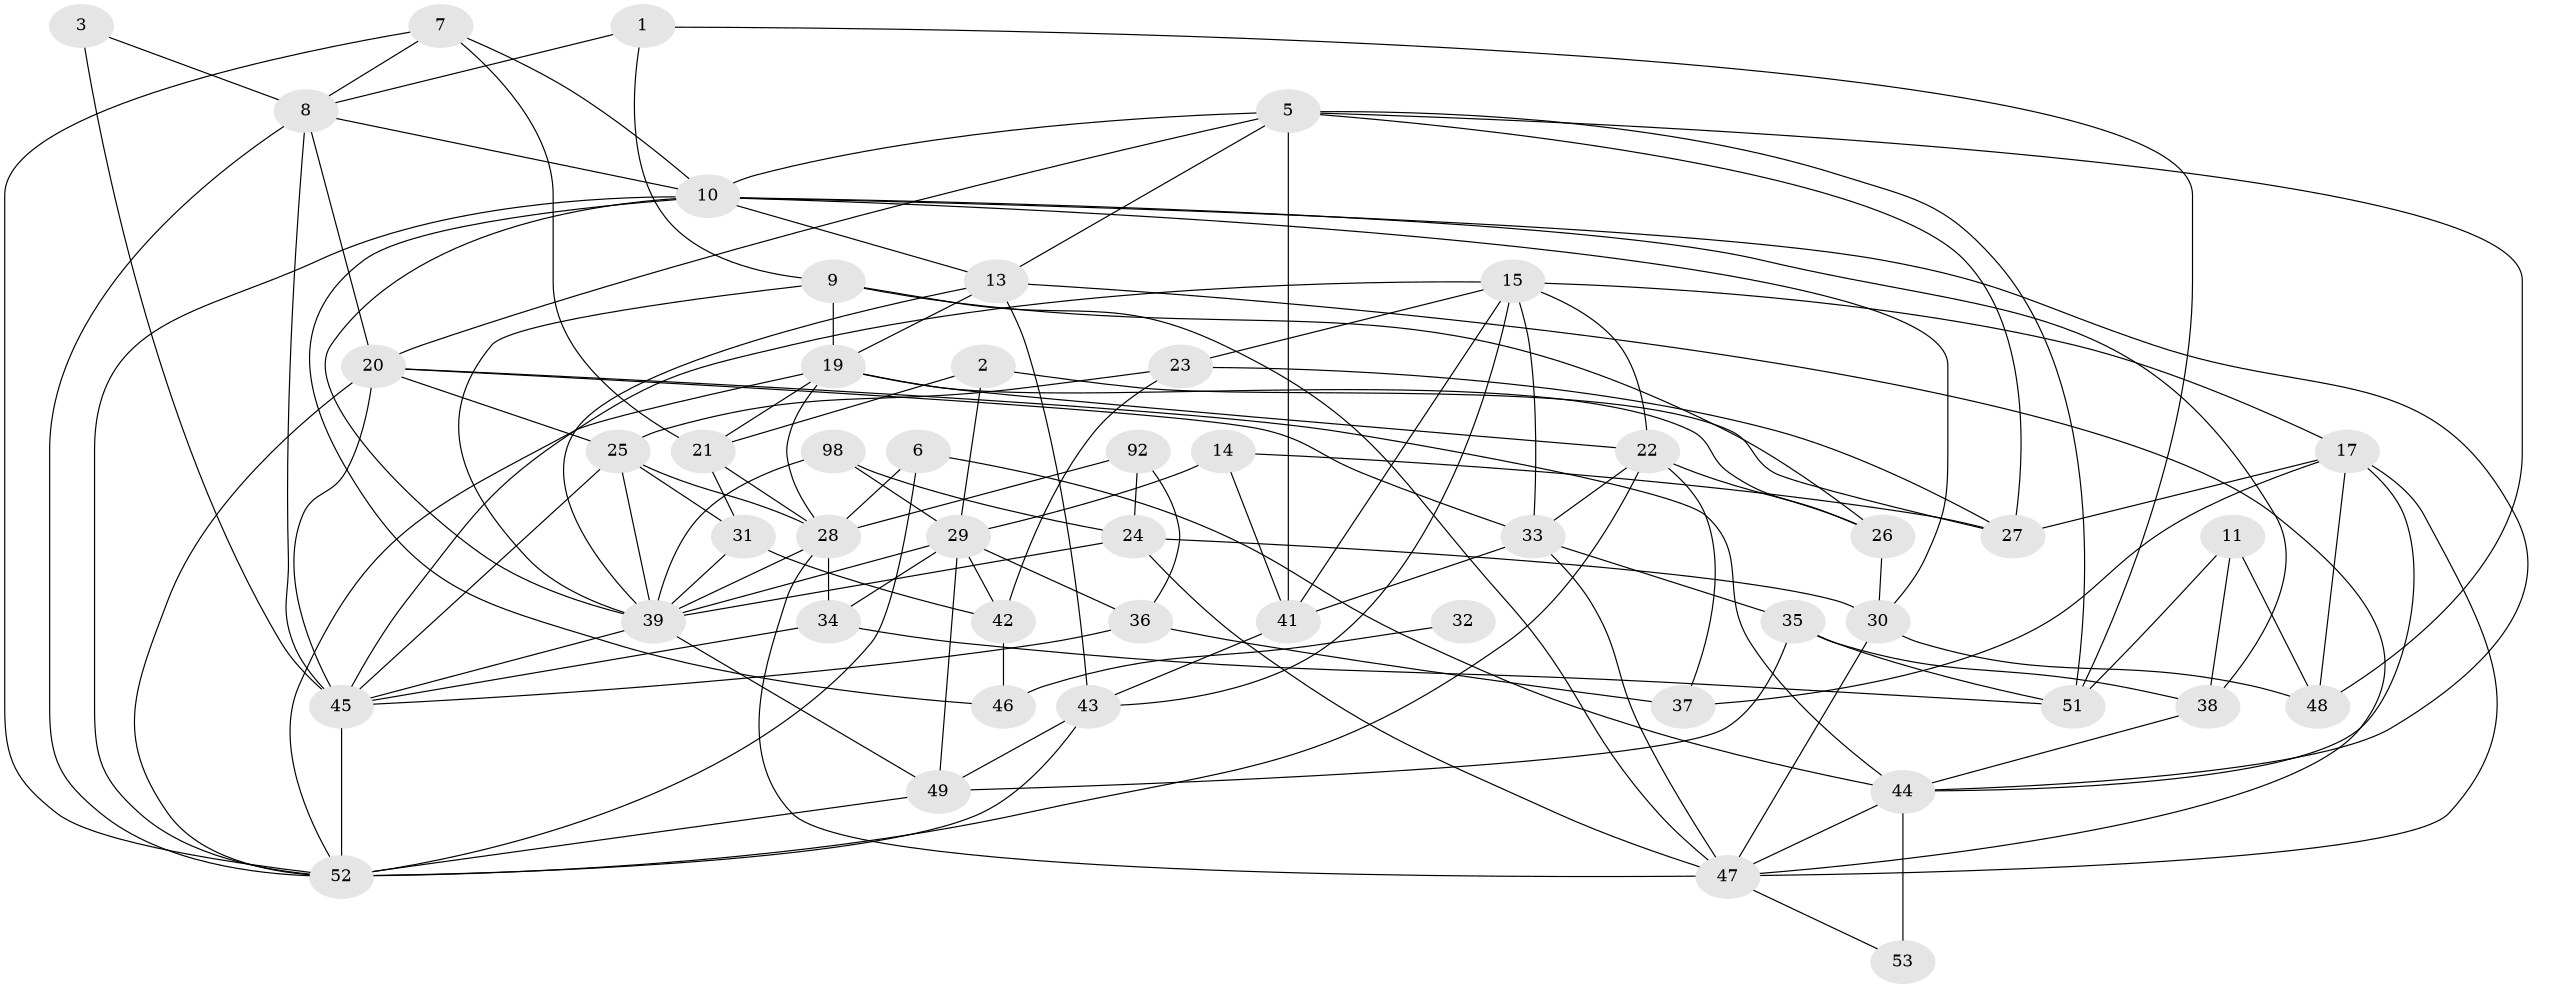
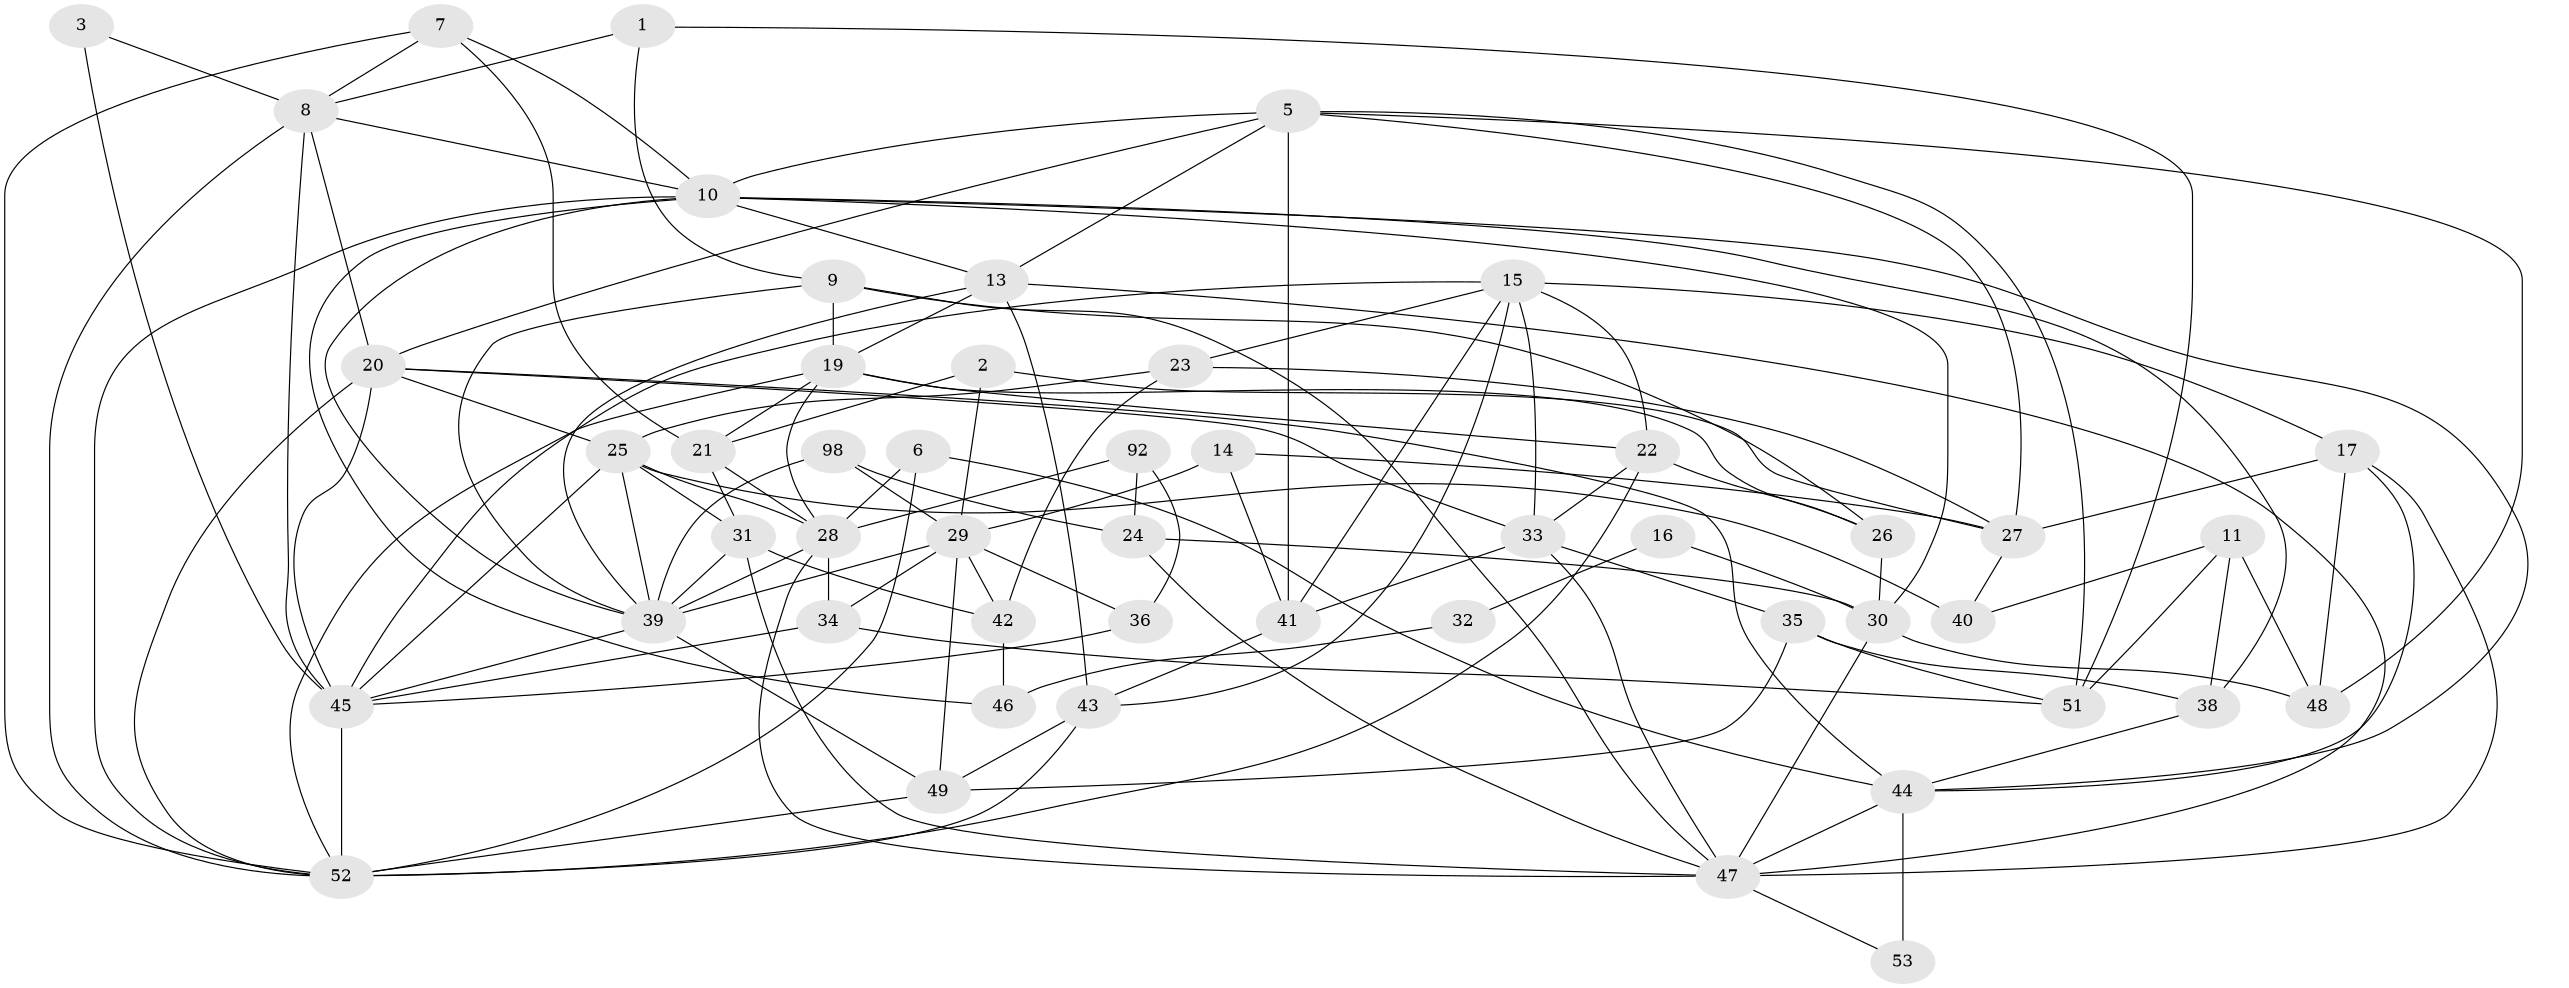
none -> (1663, 537)
(914, 576) -> none
none -> (1963, 622)
(1683, 707) -> none
none -> (1143, 850)
